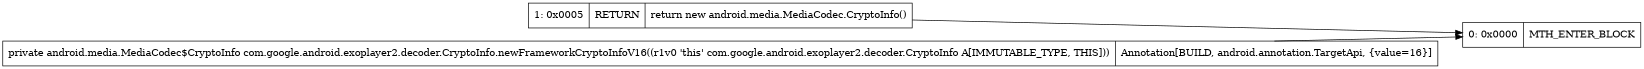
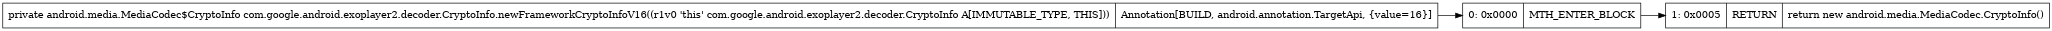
(1184, 26) -> (1650, 16)
